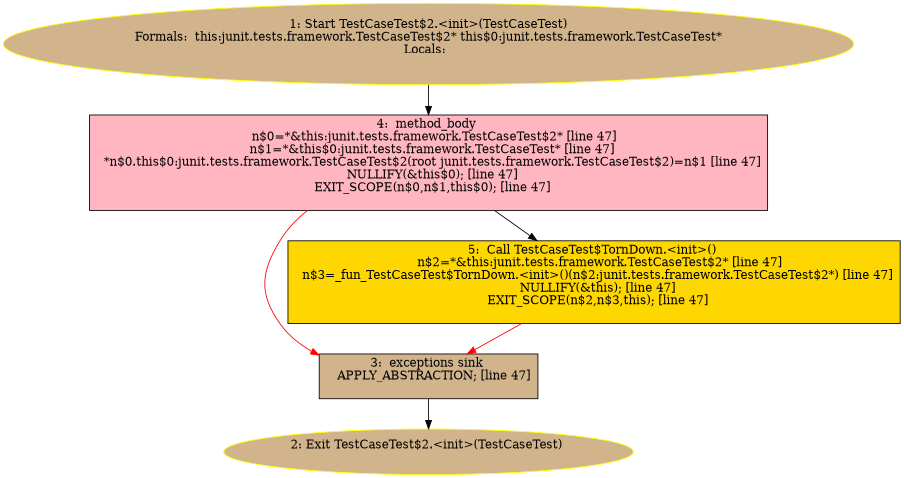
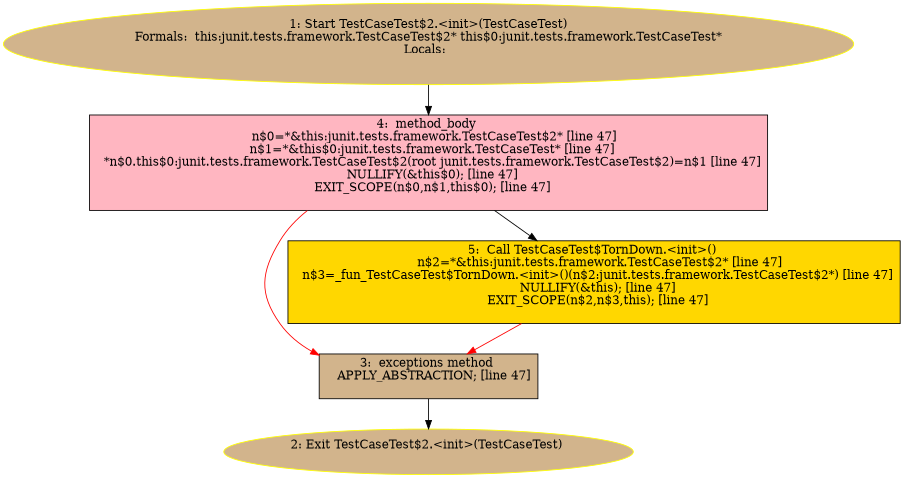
(429, 376) -> (429, 376)
